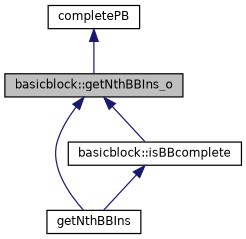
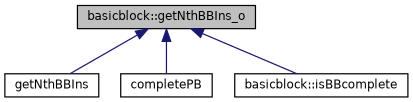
(94, 58) -> (166, 58)
(120, 192) -> none
